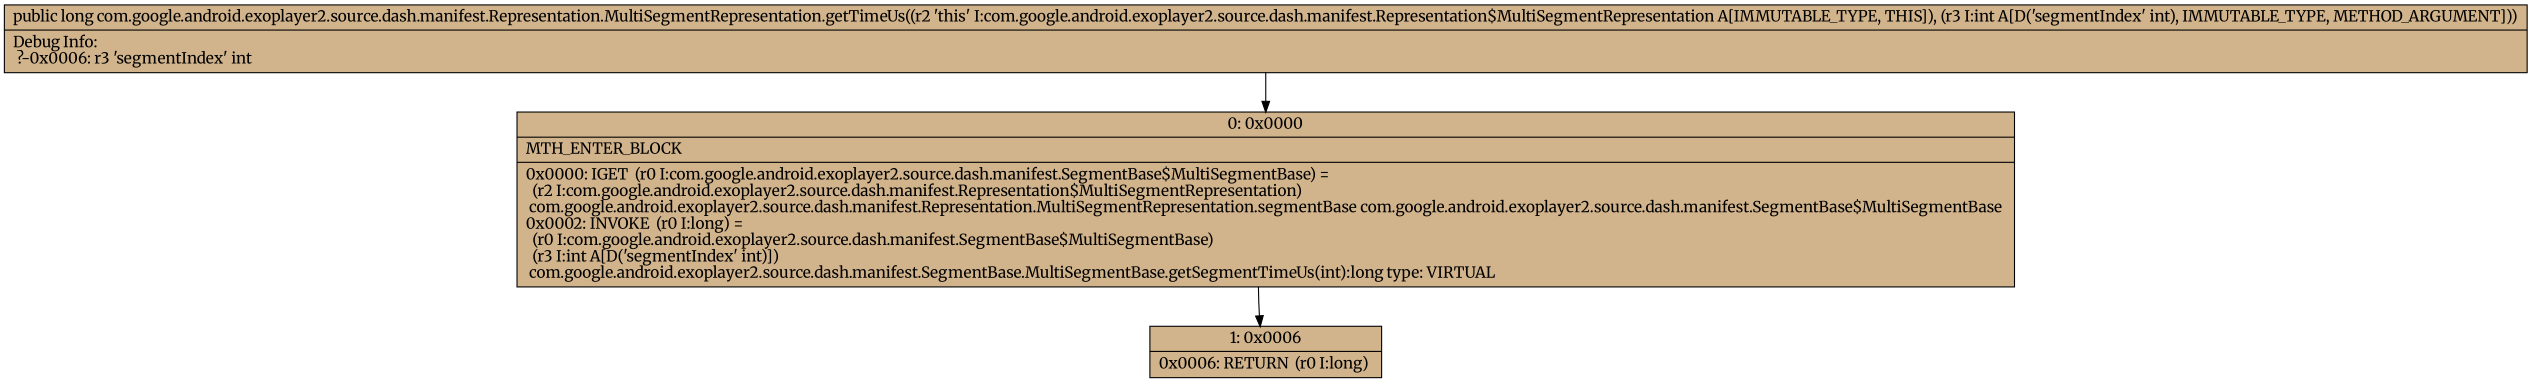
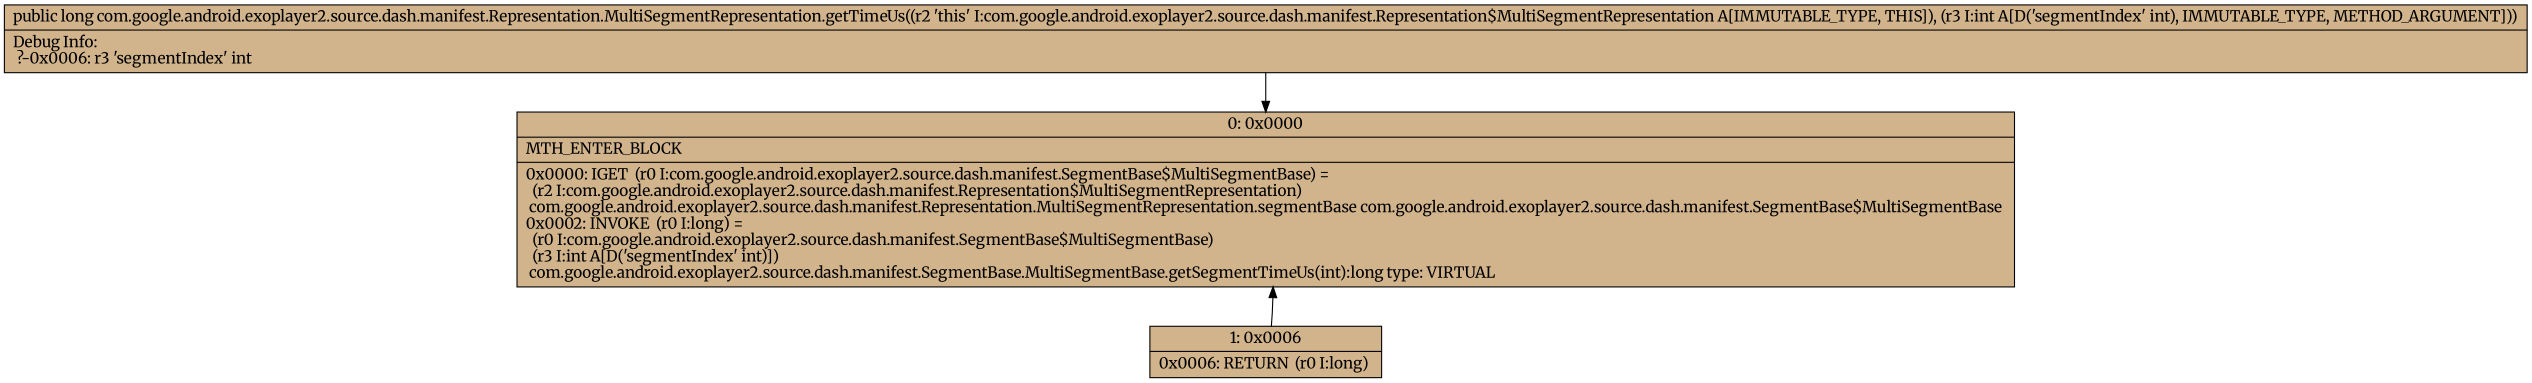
(1259, 301) -> (1272, 312)
